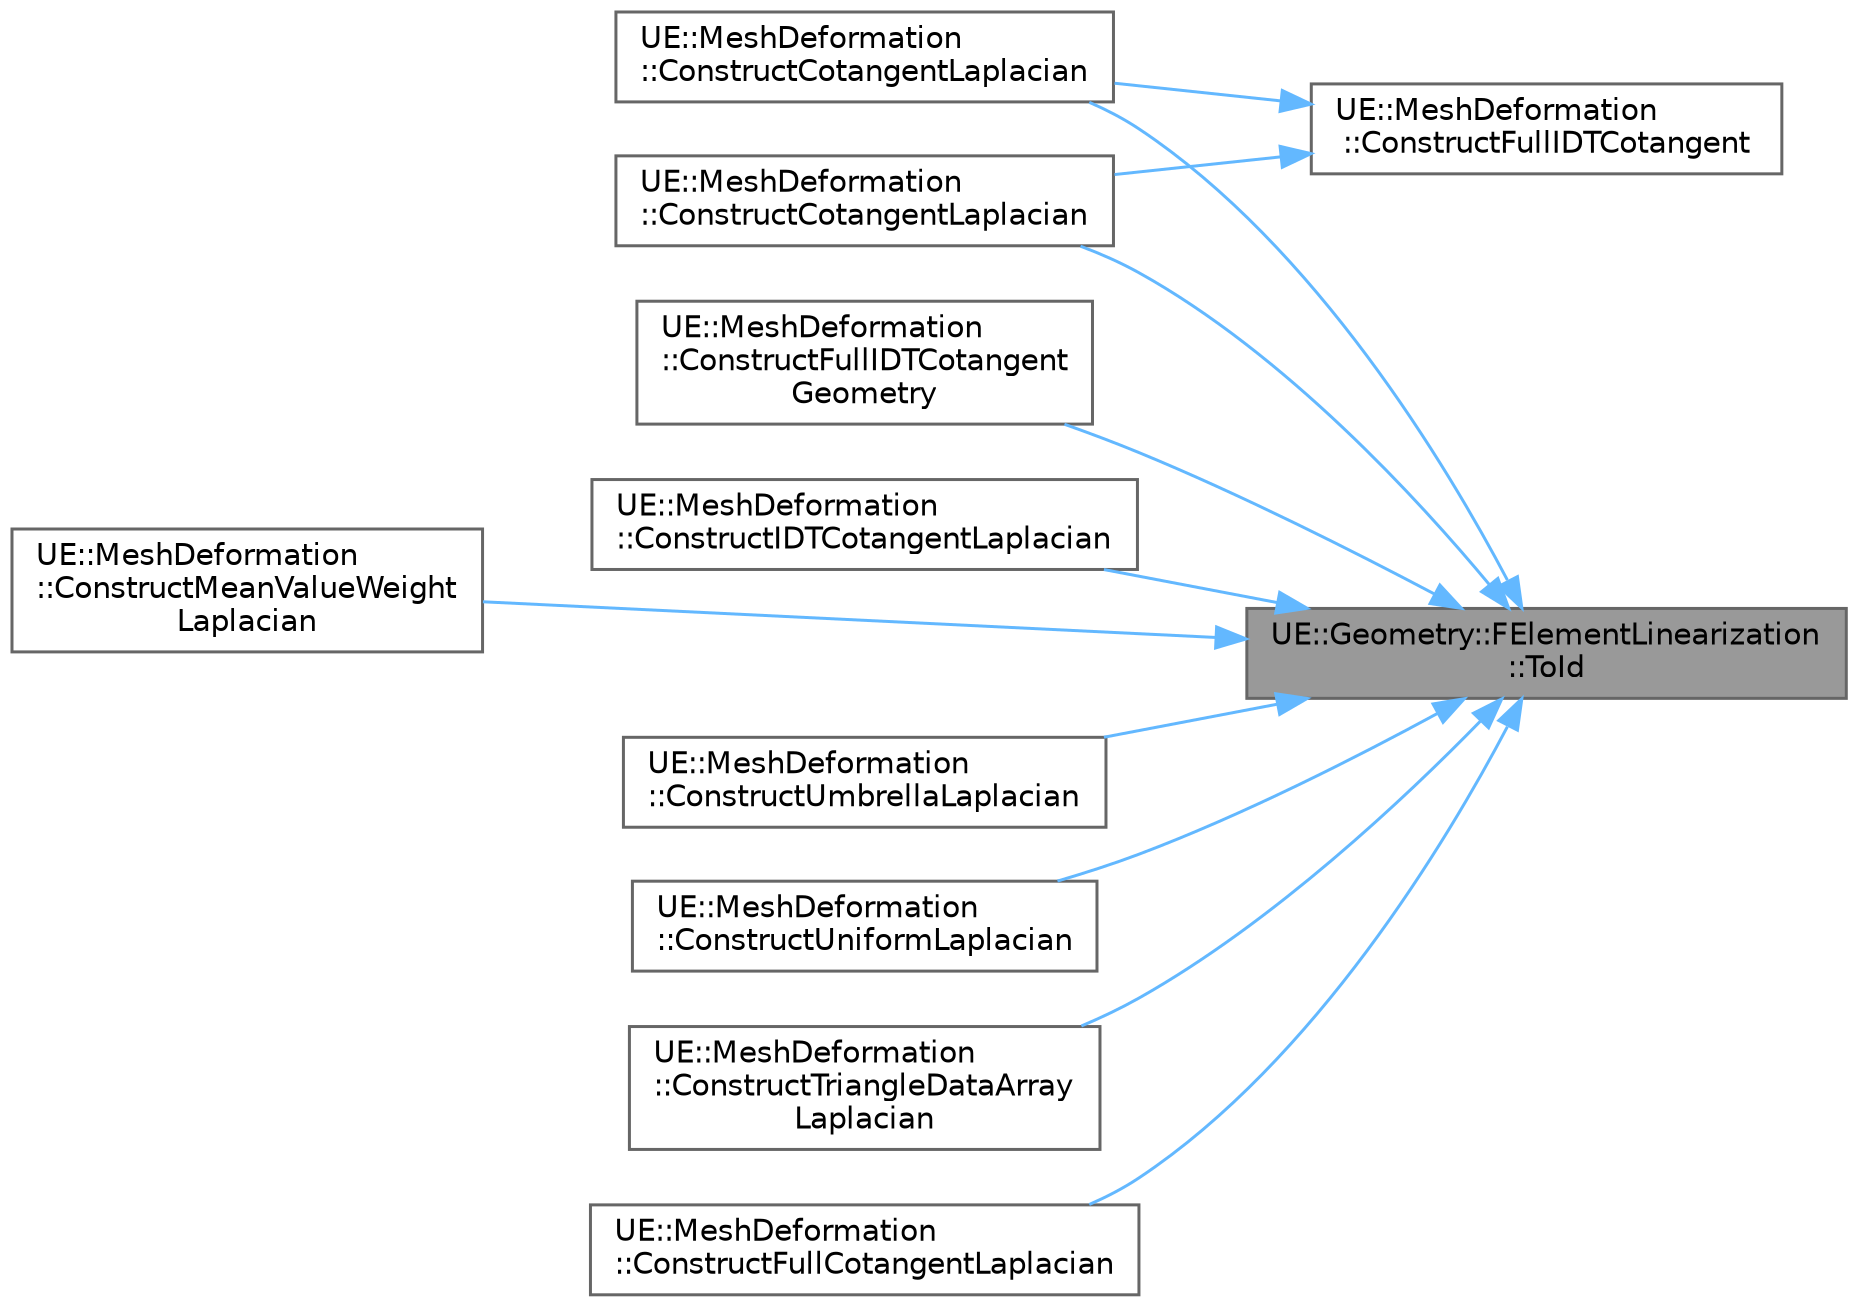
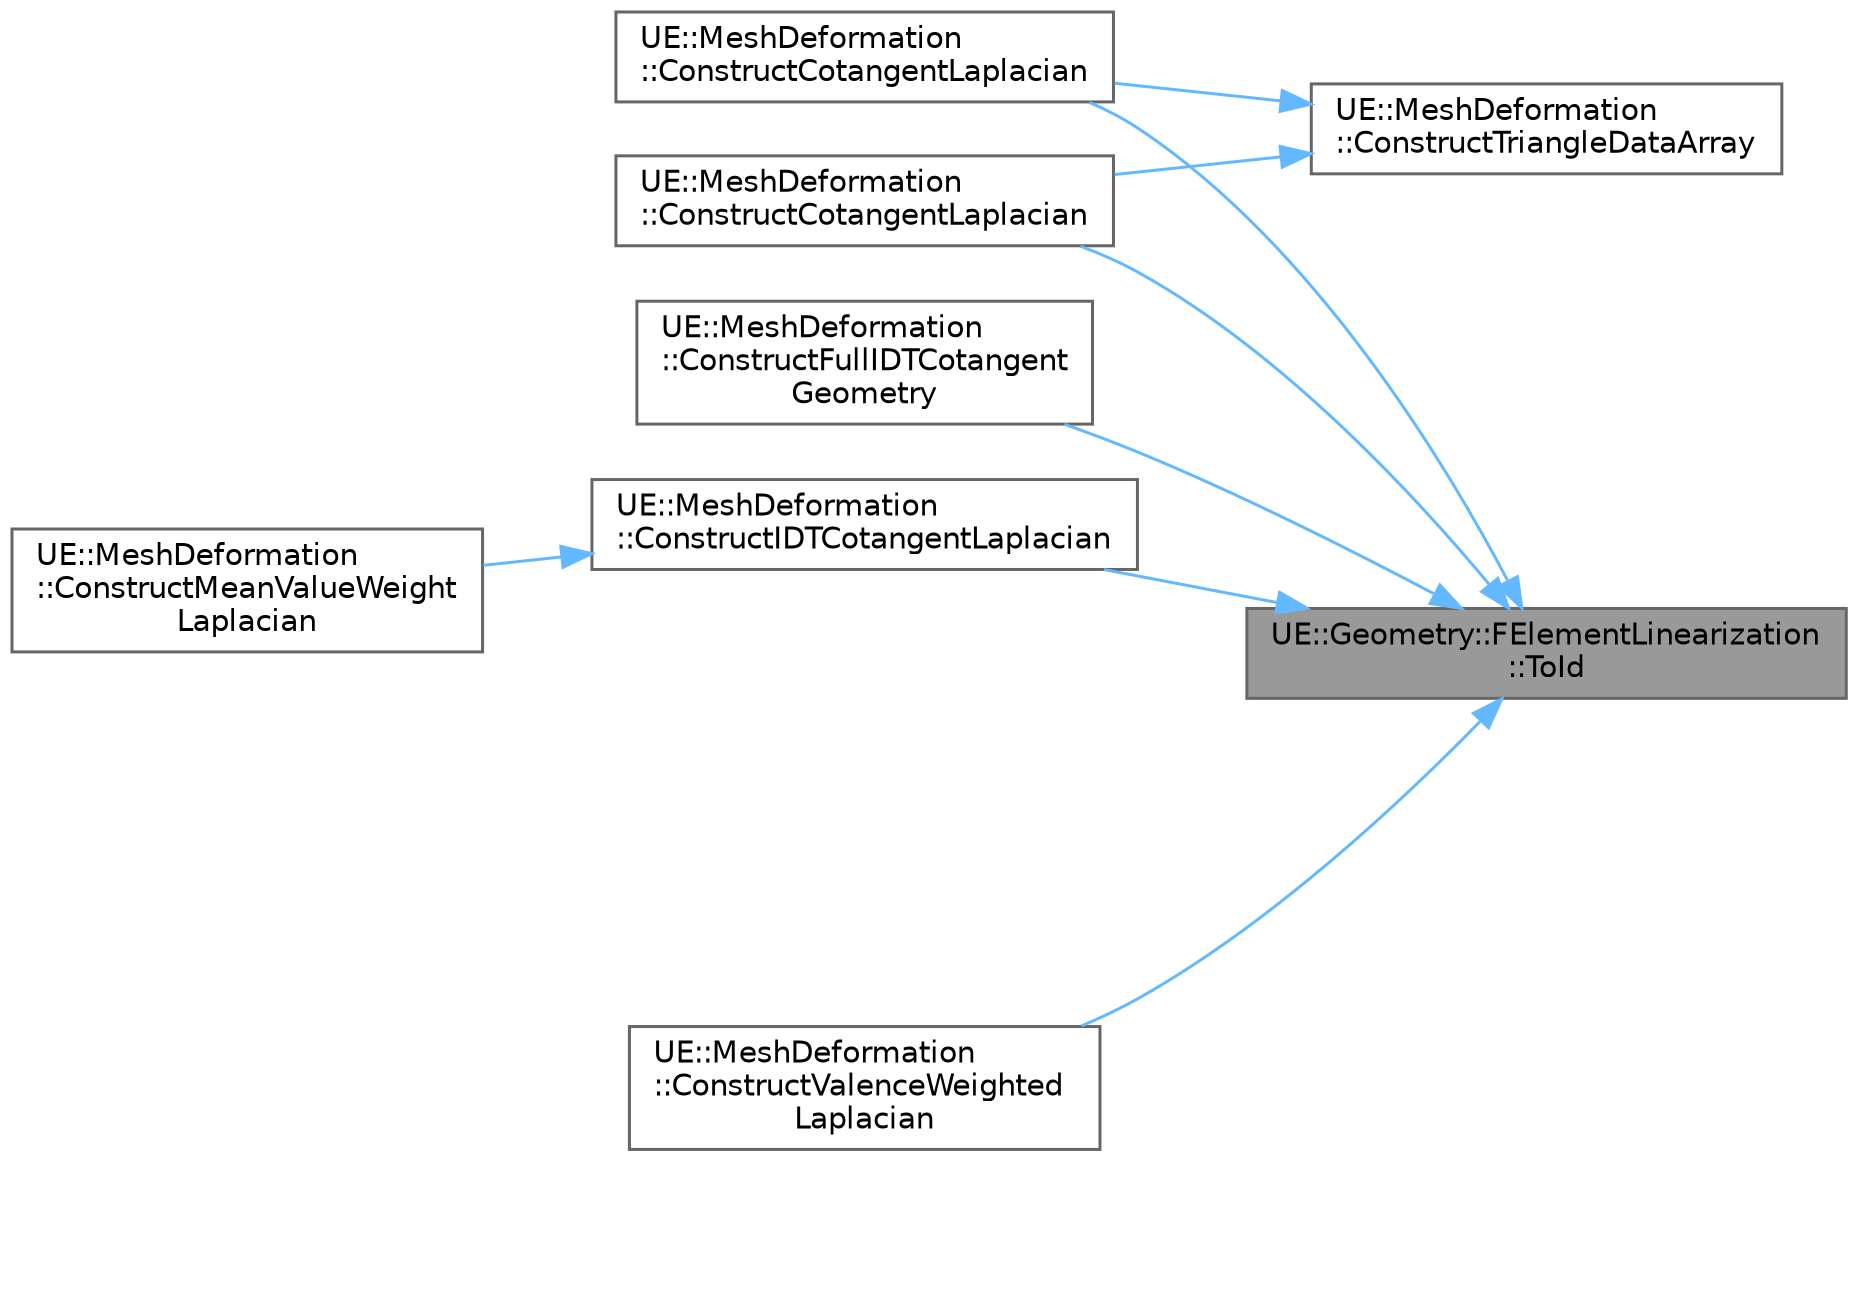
(1547, 129) -> (1547, 129)
(849, 620) -> (522, 561)
(865, 782) -> none
(865, 926) -> none
(865, 1088) -> (865, 1088)
(865, 1250) -> none
